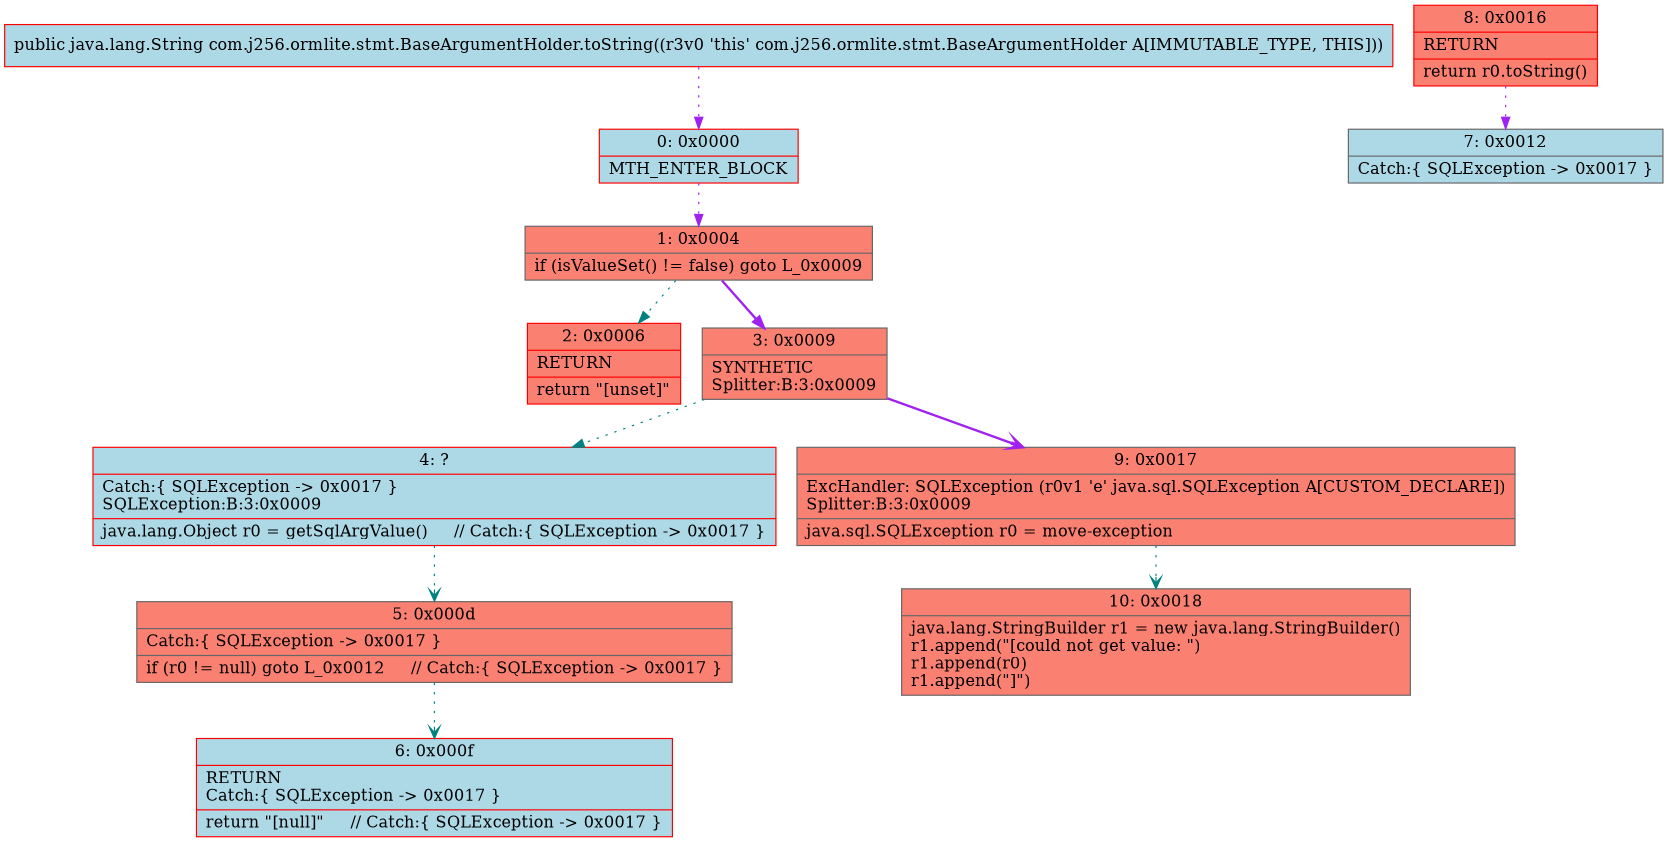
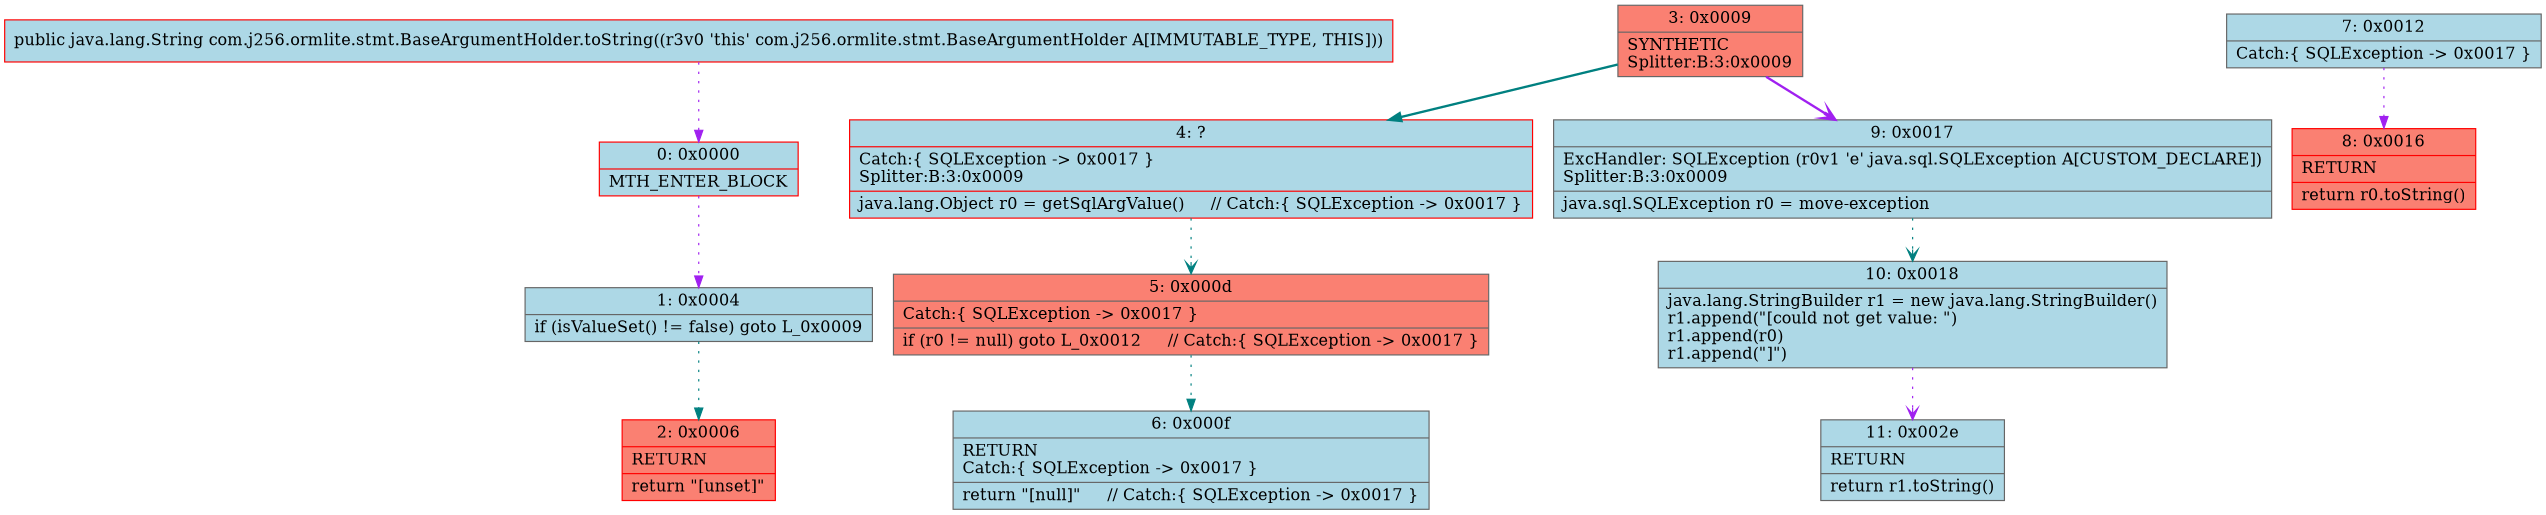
(1506, 102) -> (2384, 92)
(699, 253) -> (699, 315)
(739, 300) -> none
(644, 422) -> (1509, 91)
none -> (1913, 460)
(1156, 496) -> (1913, 169)
(212, 505) -> (942, 177)
(1156, 642) -> (1913, 315)
(434, 705) -> (1191, 377)
(434, 788) -> (1191, 460)
